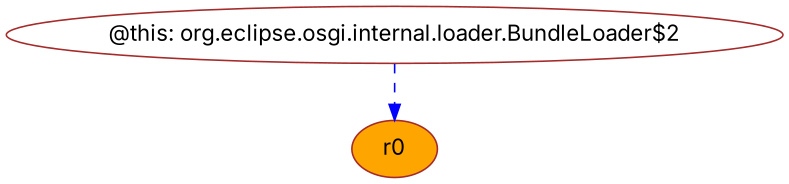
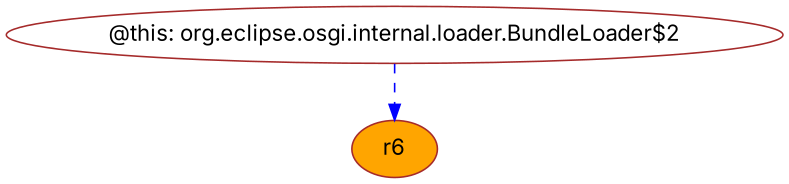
(395, 149) -> (395, 149)
